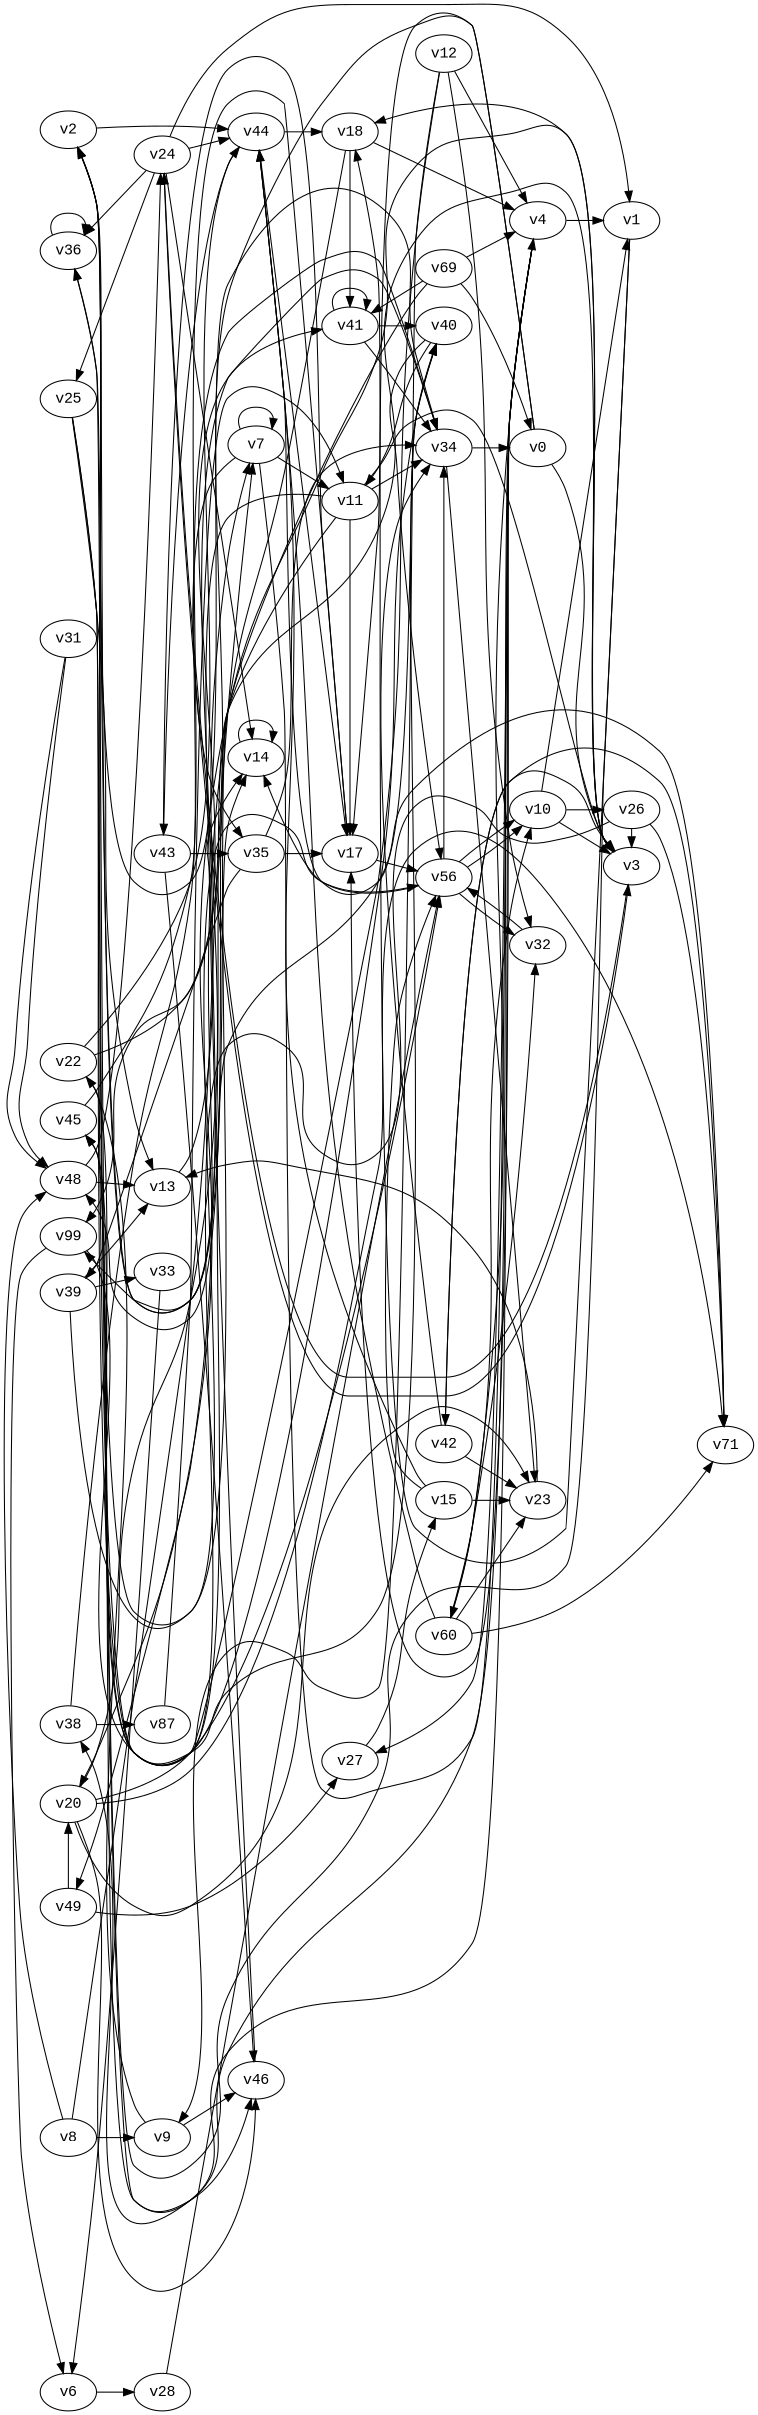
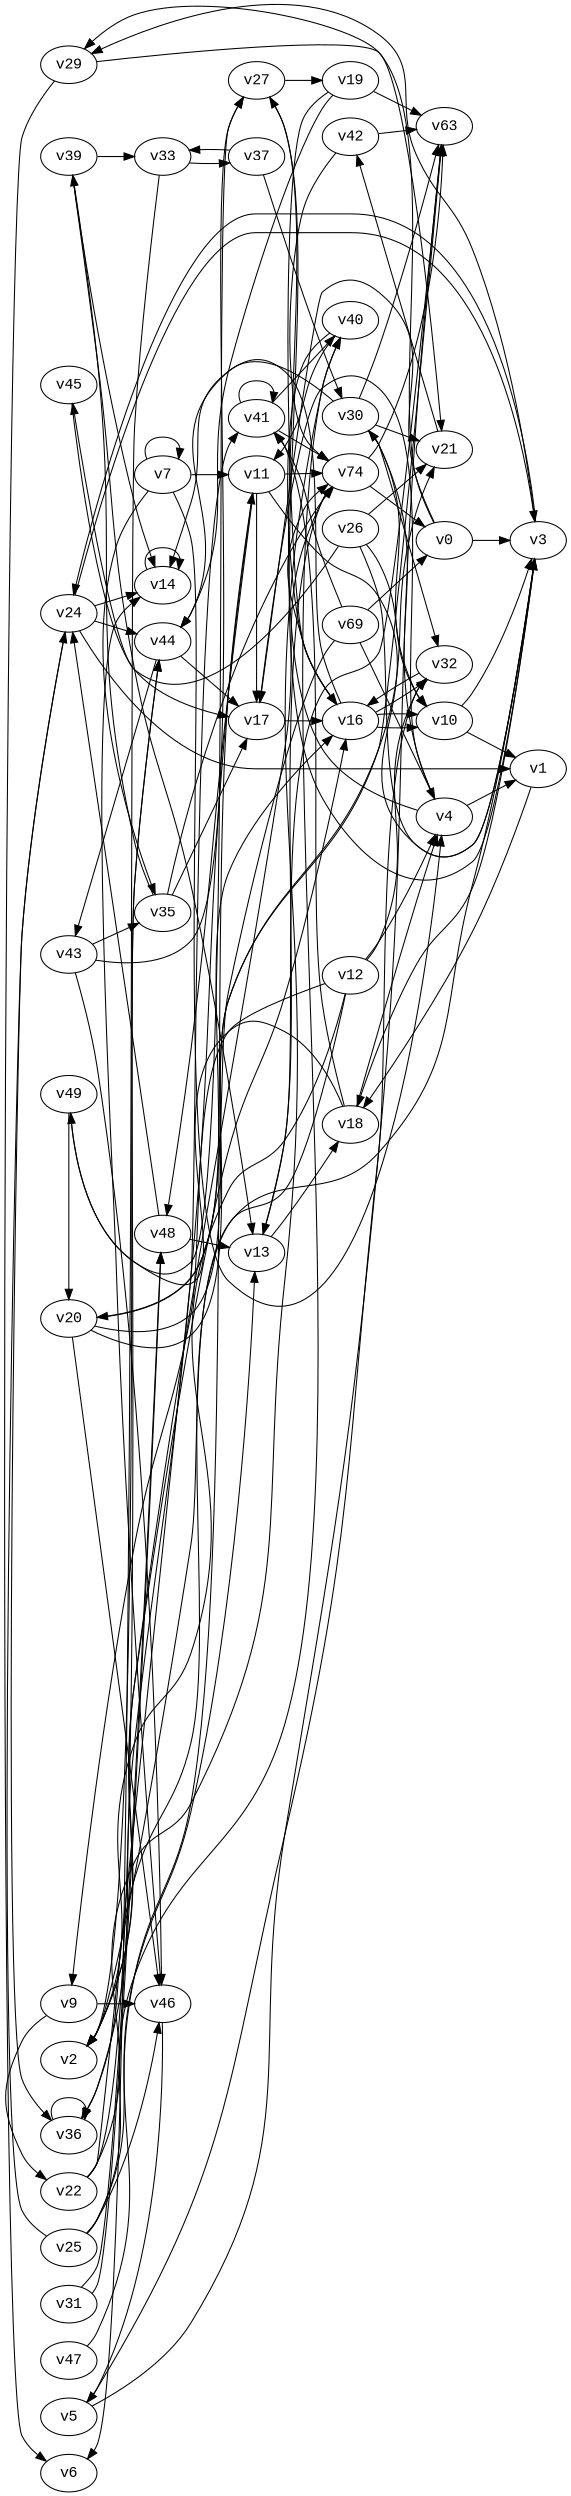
(250, 57) -> (223, 575)
(295, 132) -> (303, 1194)
none -> (257, 157)
(117, 272) -> (10, 1443)
(444, 448) -> (350, 473)
(580, 810) -> (396, 620)
(303, 815) -> none
(444, 878) -> (350, 721)
(464, 1032) -> (365, 852)
(68, 1236) -> (69, 65)
(170, 1367) -> none
(725, 1445) -> (444, 450)
(444, 1500) -> (350, 80)
(538, 1500) -> (444, 126)
(444, 1636) -> (350, 416)
(68, 1725) -> none
(162, 1725) -> (69, 2361)
(485, 1870) -> none
(68, 2138) -> none
(176, 2175) -> (198, 1537)
(162, 2392) -> none
none -> (69, 2417)
